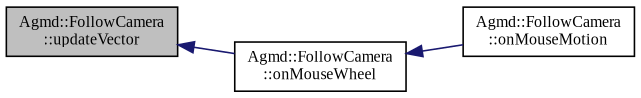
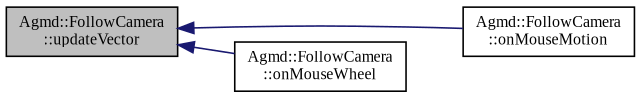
(443, 48) -> (328, 26)
